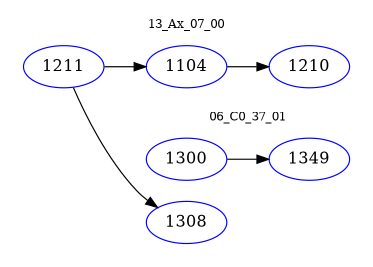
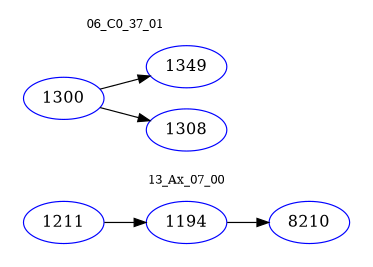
(187, 67) -> (187, 222)
(309, 67) -> (309, 222)
(105, 148) -> (119, 113)
